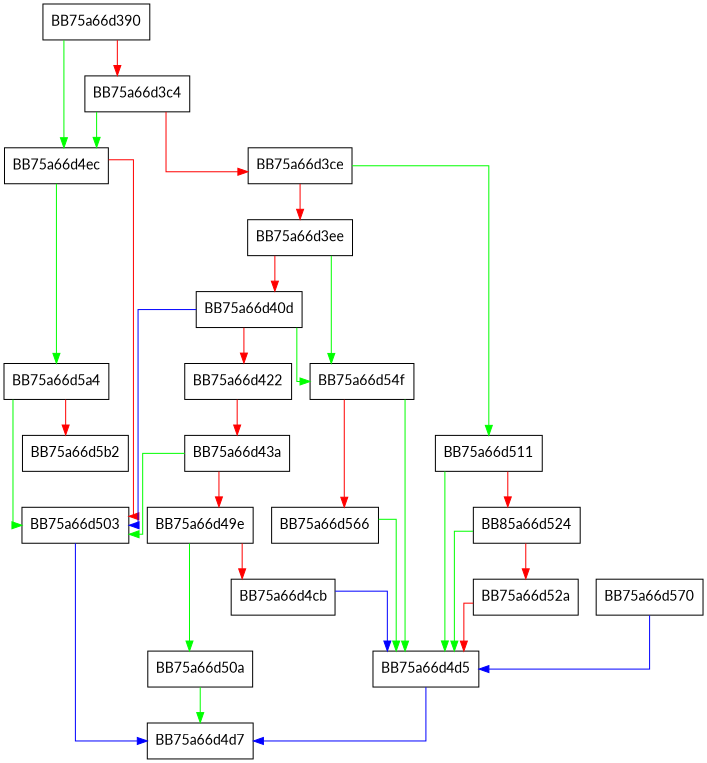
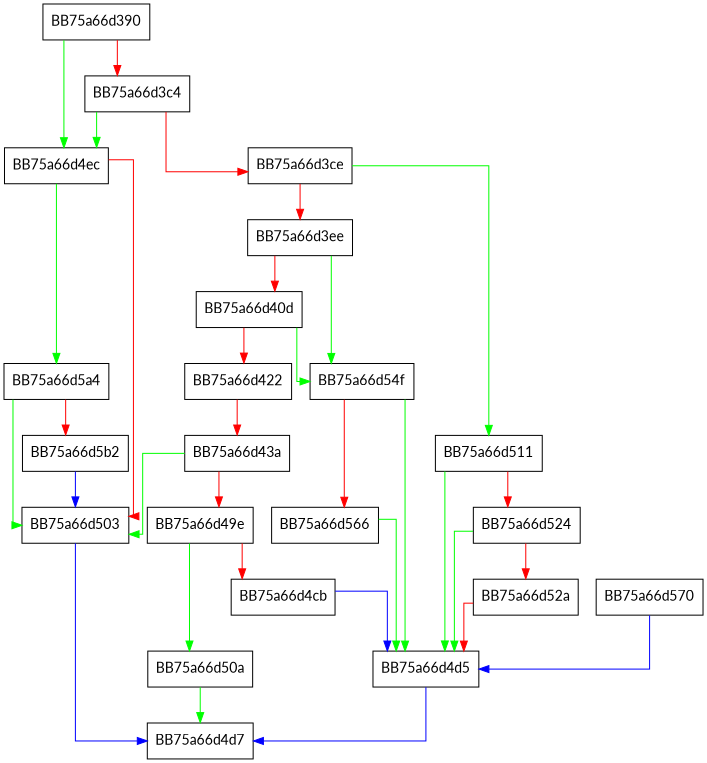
(138, 389) -> (75, 484)
(527, 525) -> (527, 525)
